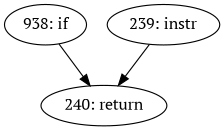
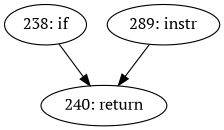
(46, 25) -> (46, 25)
(163, 25) -> (163, 25)
